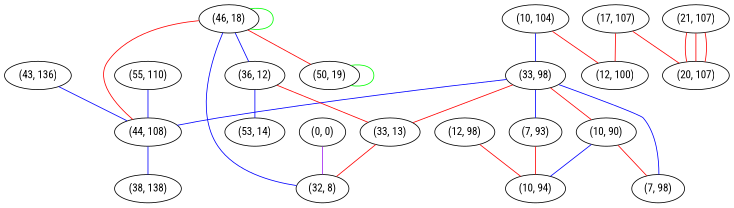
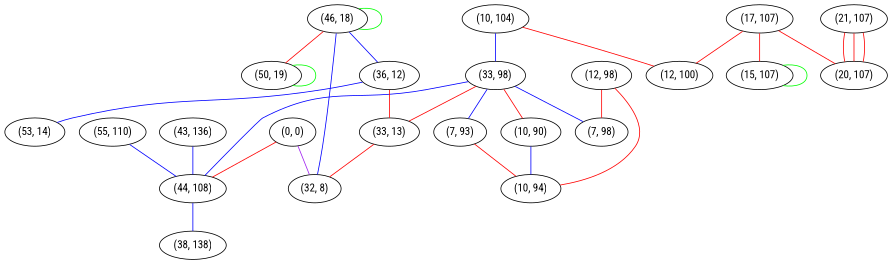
(119, 49) -> (244, 160)
none -> (760, 75)
(632, 161) -> (602, 104)
